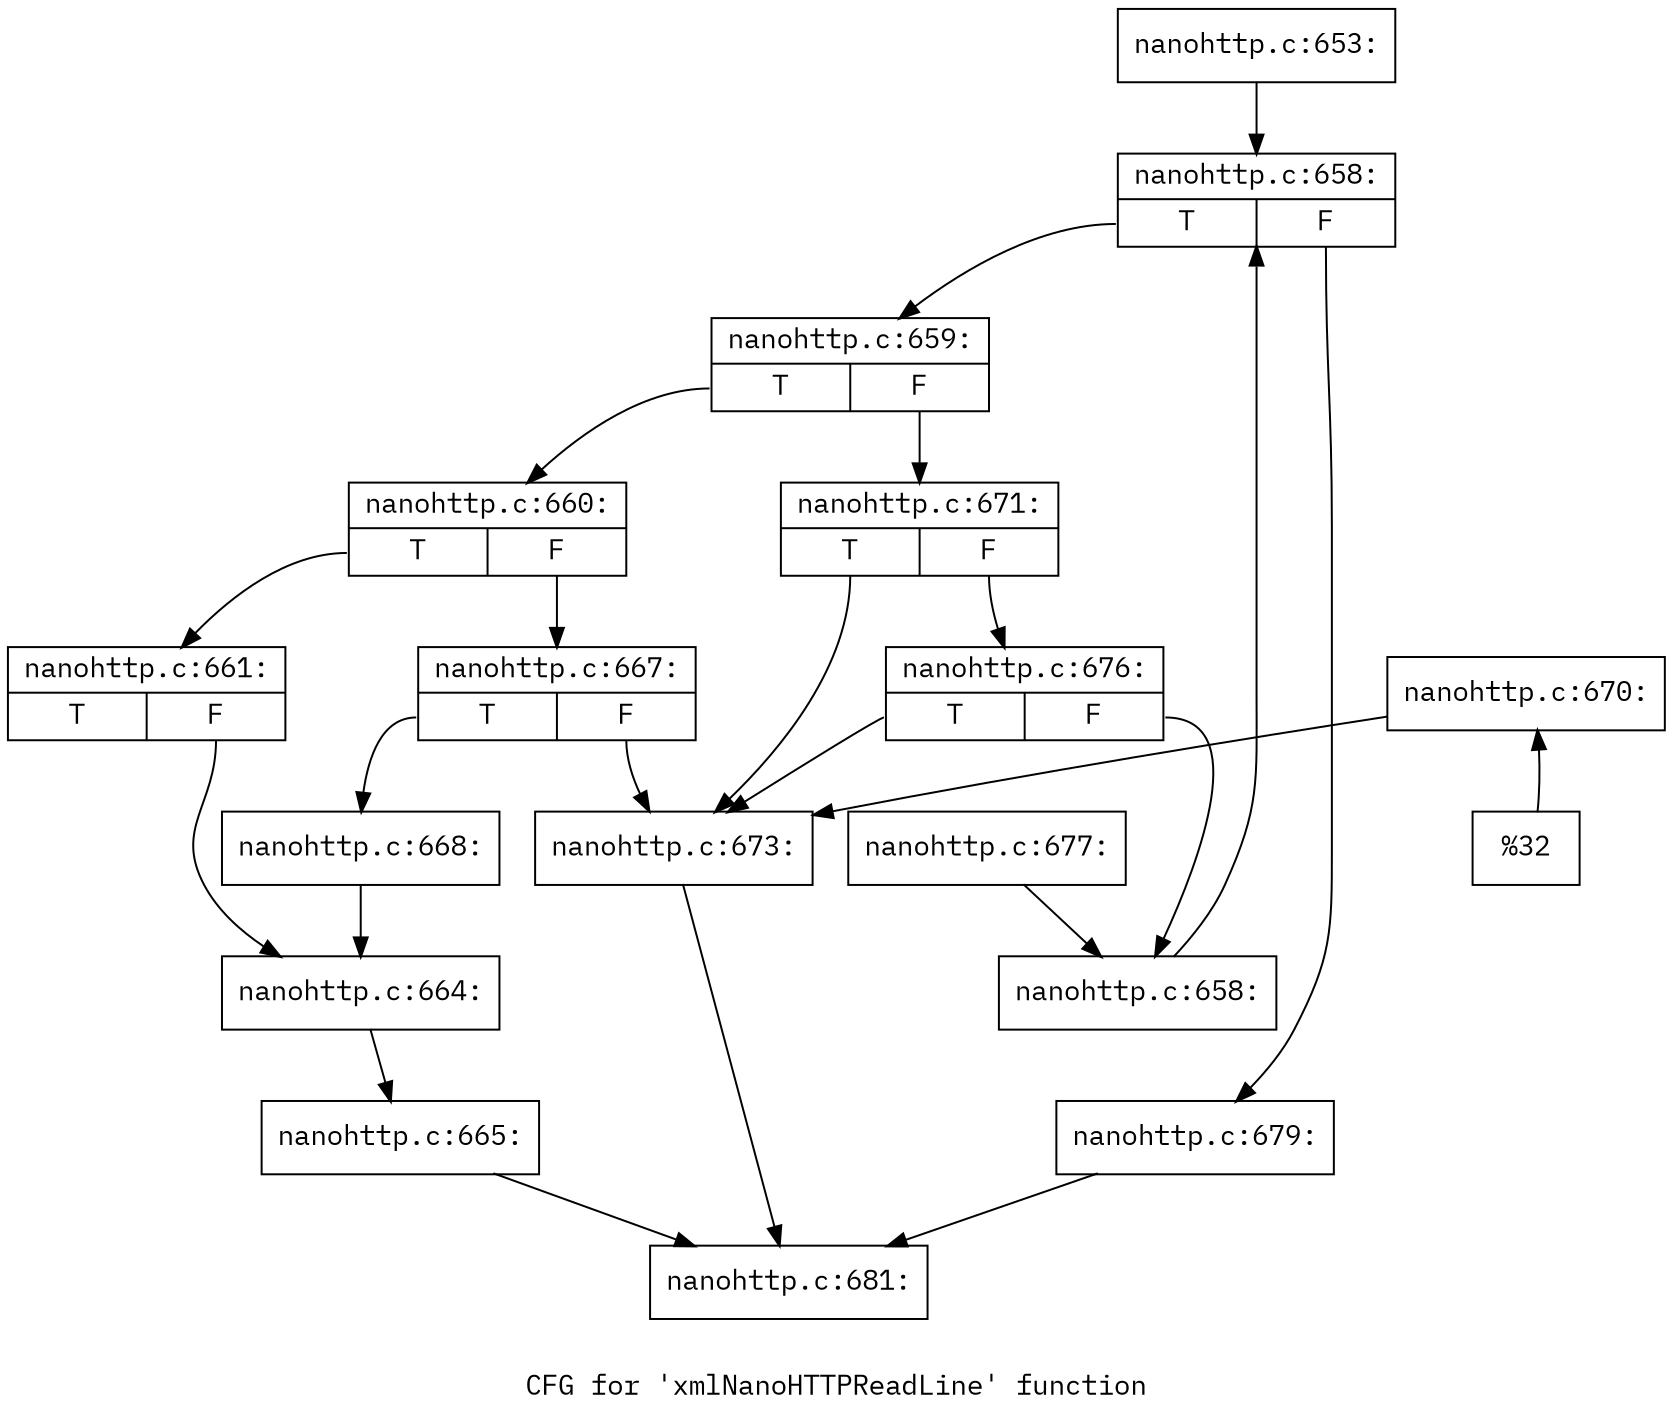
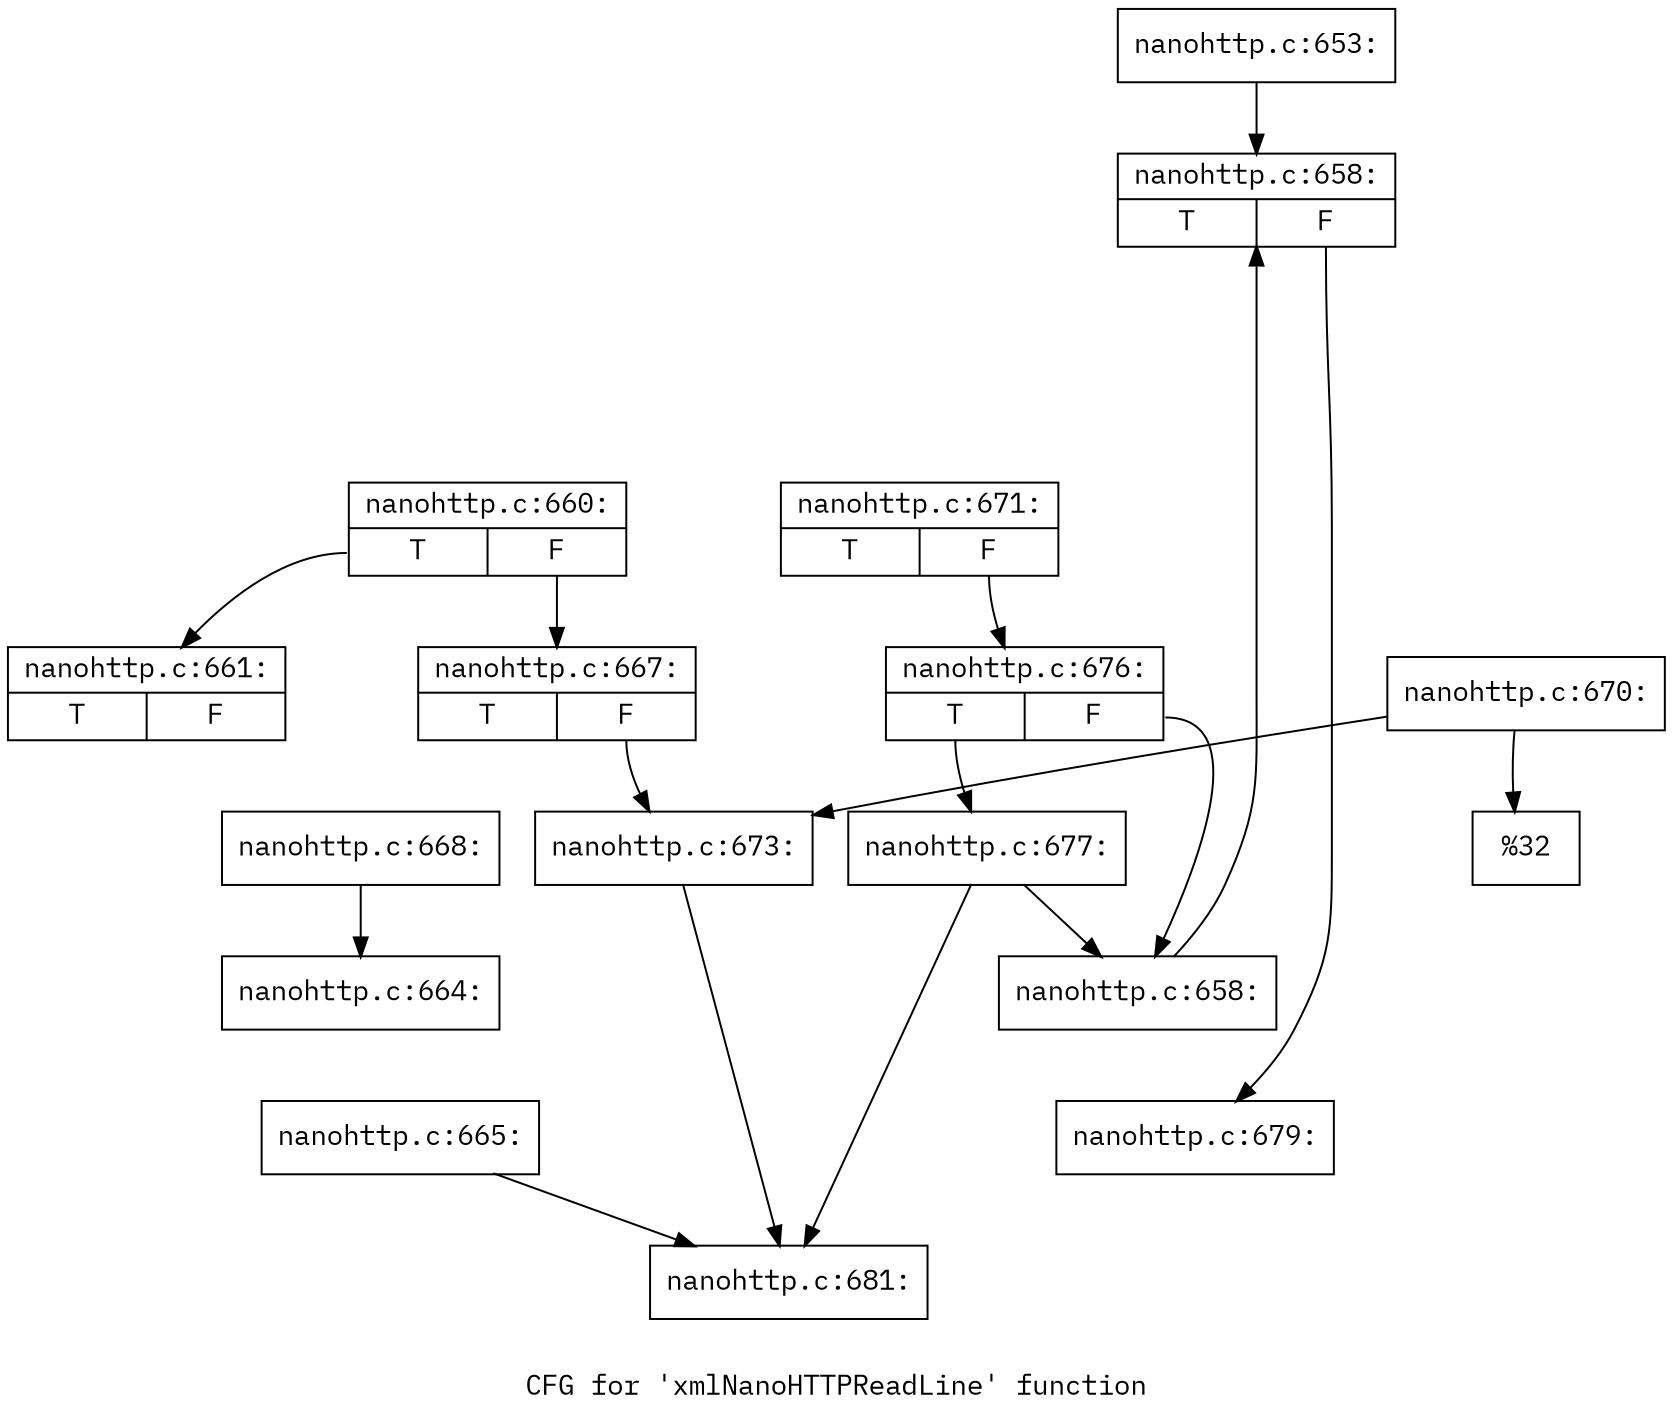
(850, 365) -> none
(811, 698) -> none
(377, 745) -> none
(814, 759) -> (958, 767)
(1539, 781) -> (1513, 761)
(194, 855) -> none
(378, 1056) -> none
(1002, 1207) -> (892, 1056)
